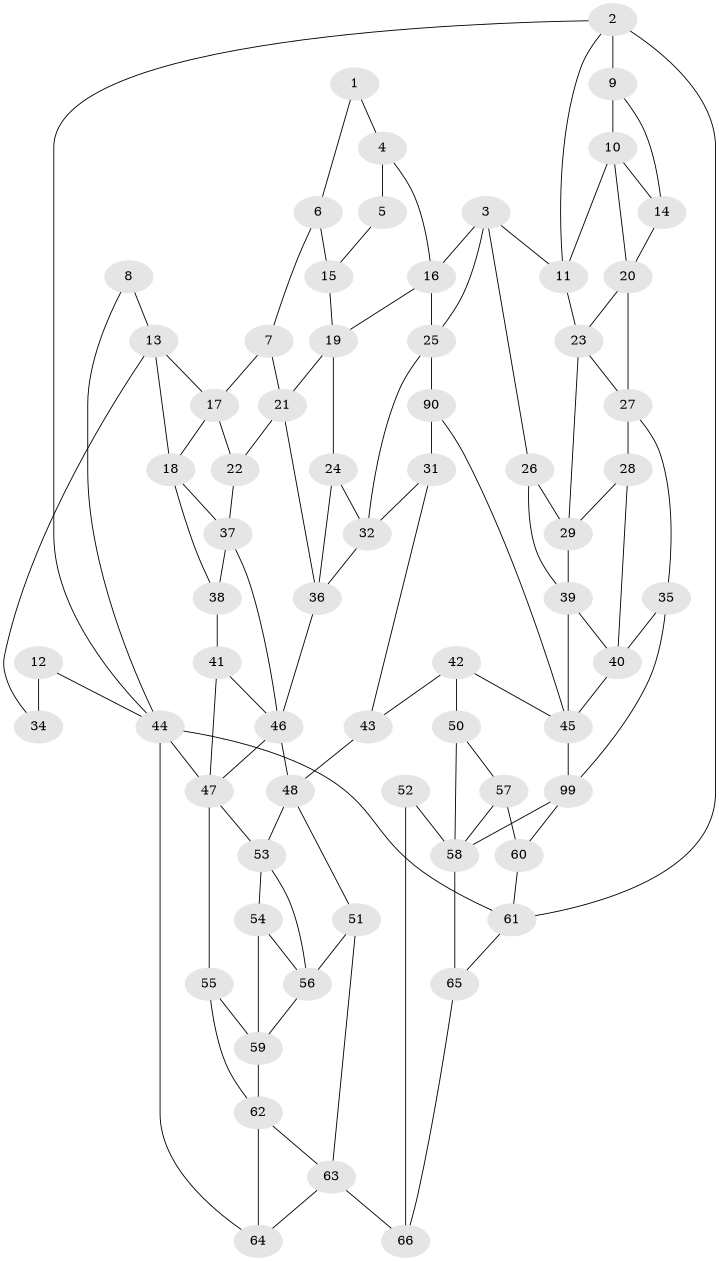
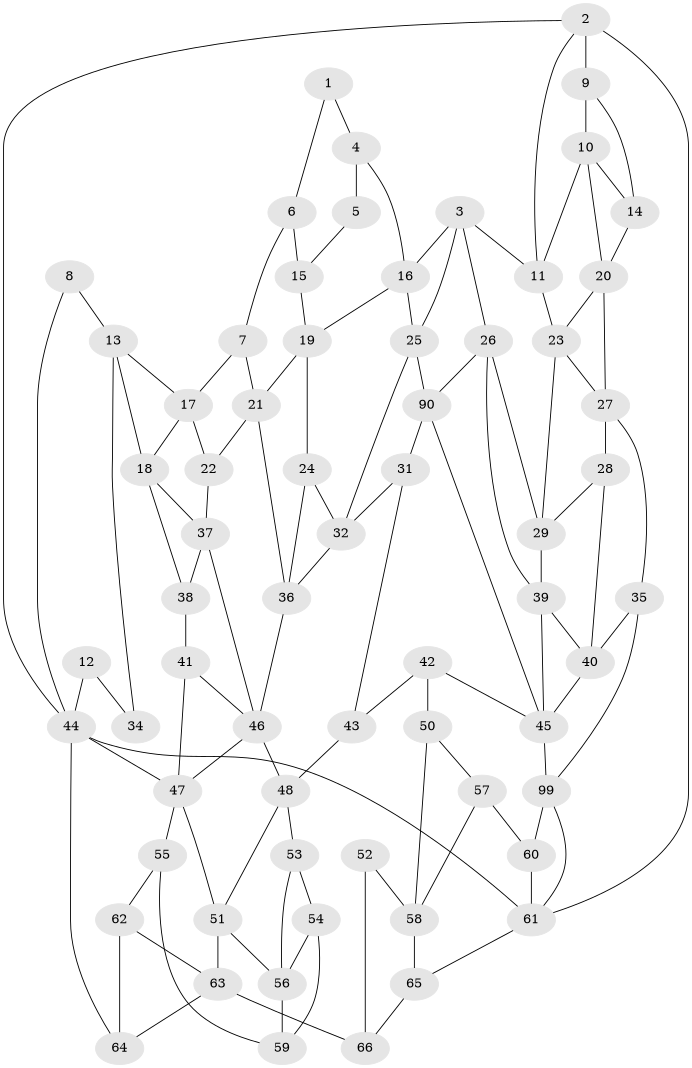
none -> (458, 373)
(517, 820) -> (566, 858)
(236, 823) -> (200, 855)
(258, 1081) -> none
